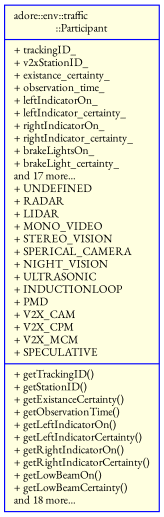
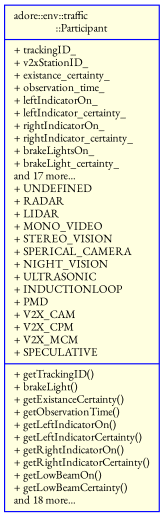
(50, 387) -> (46, 387)
